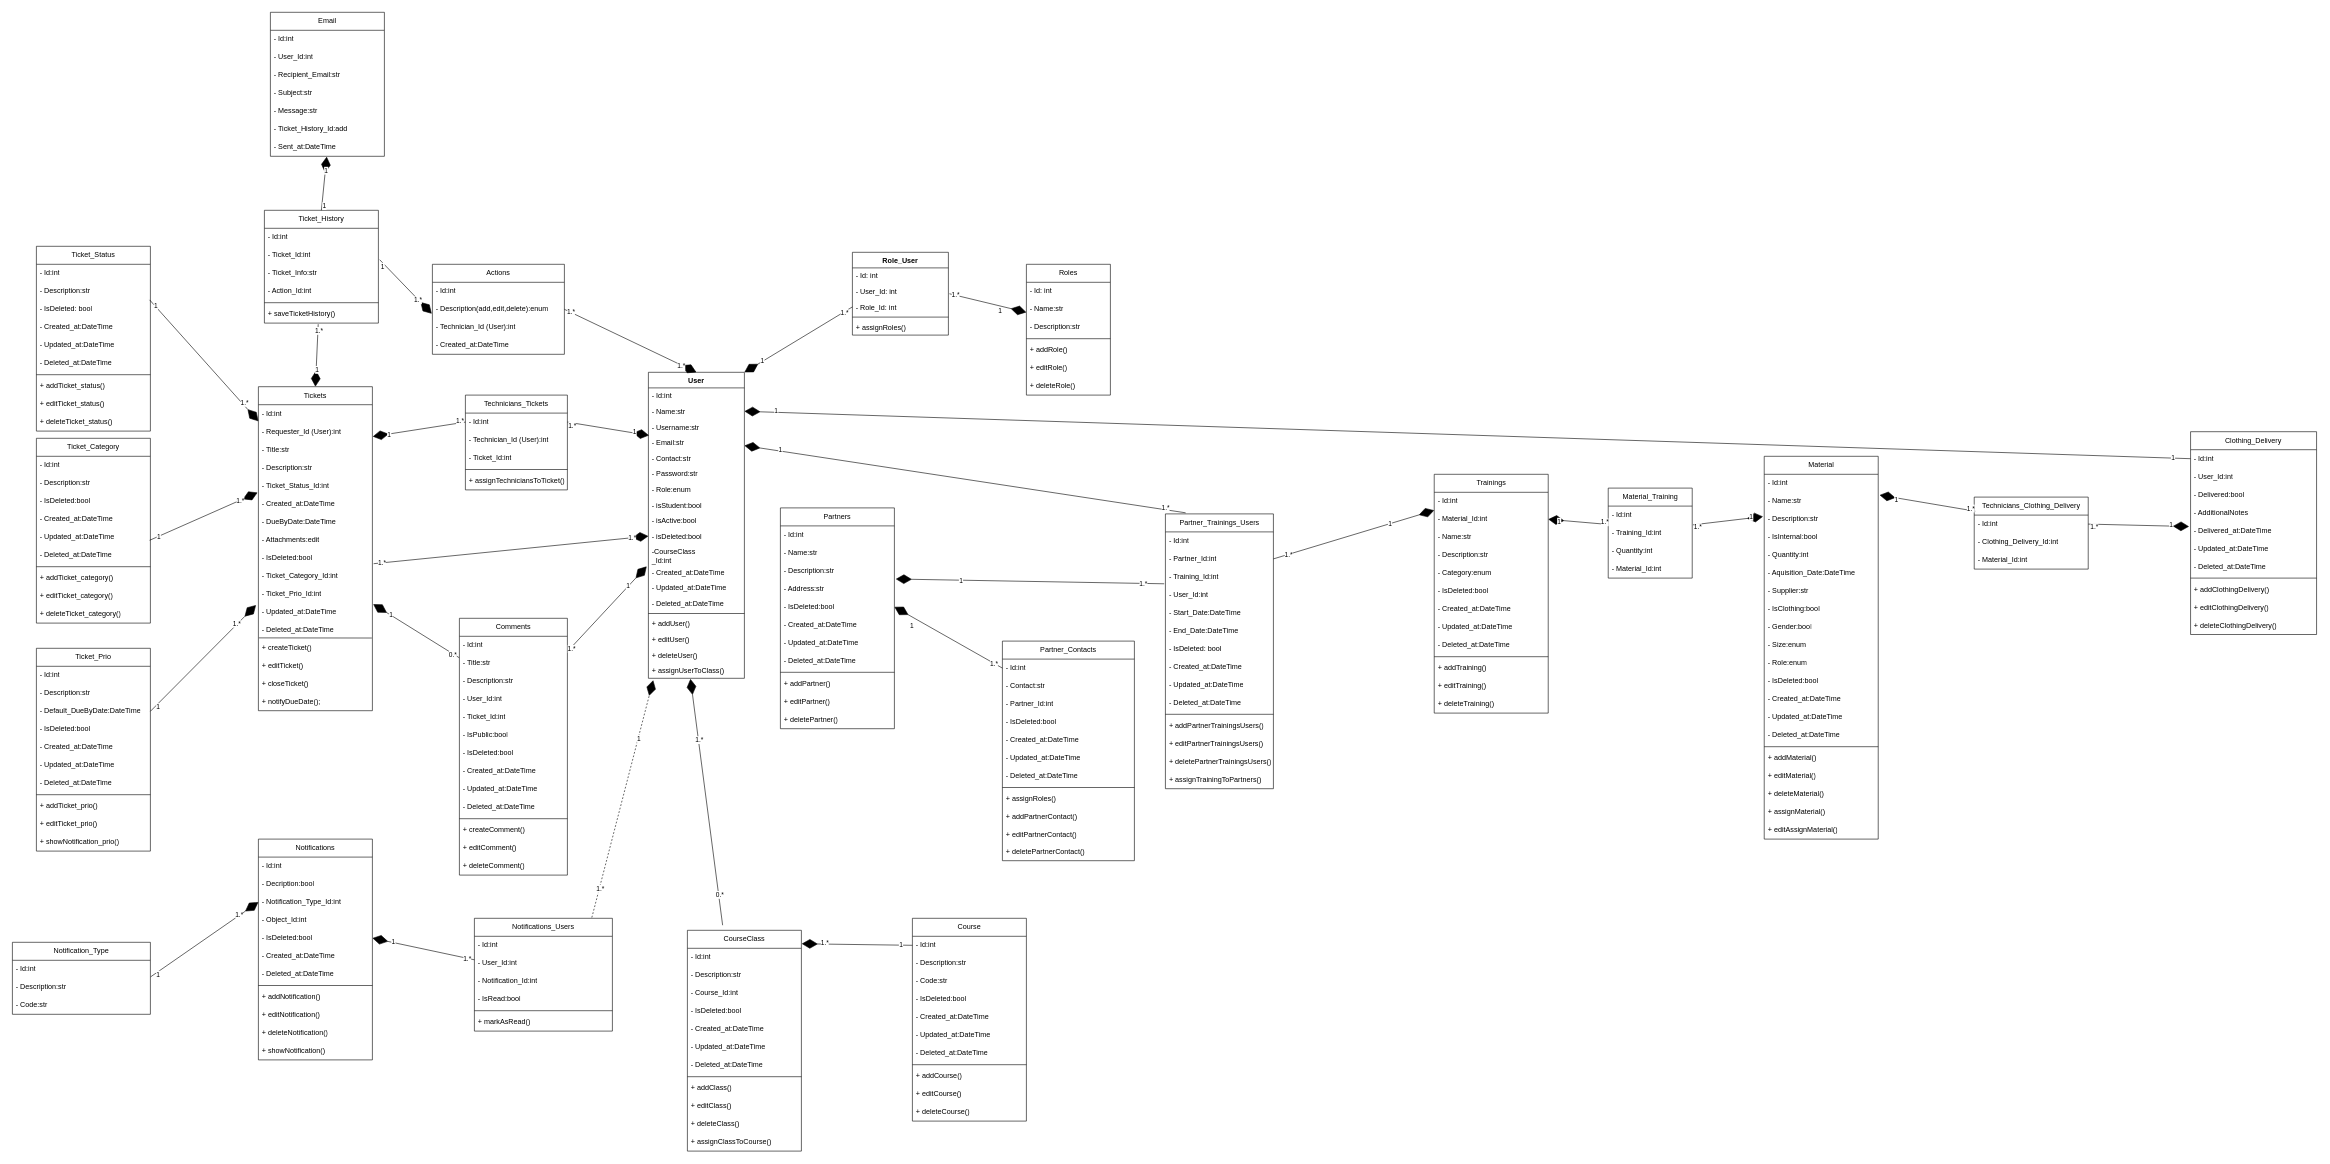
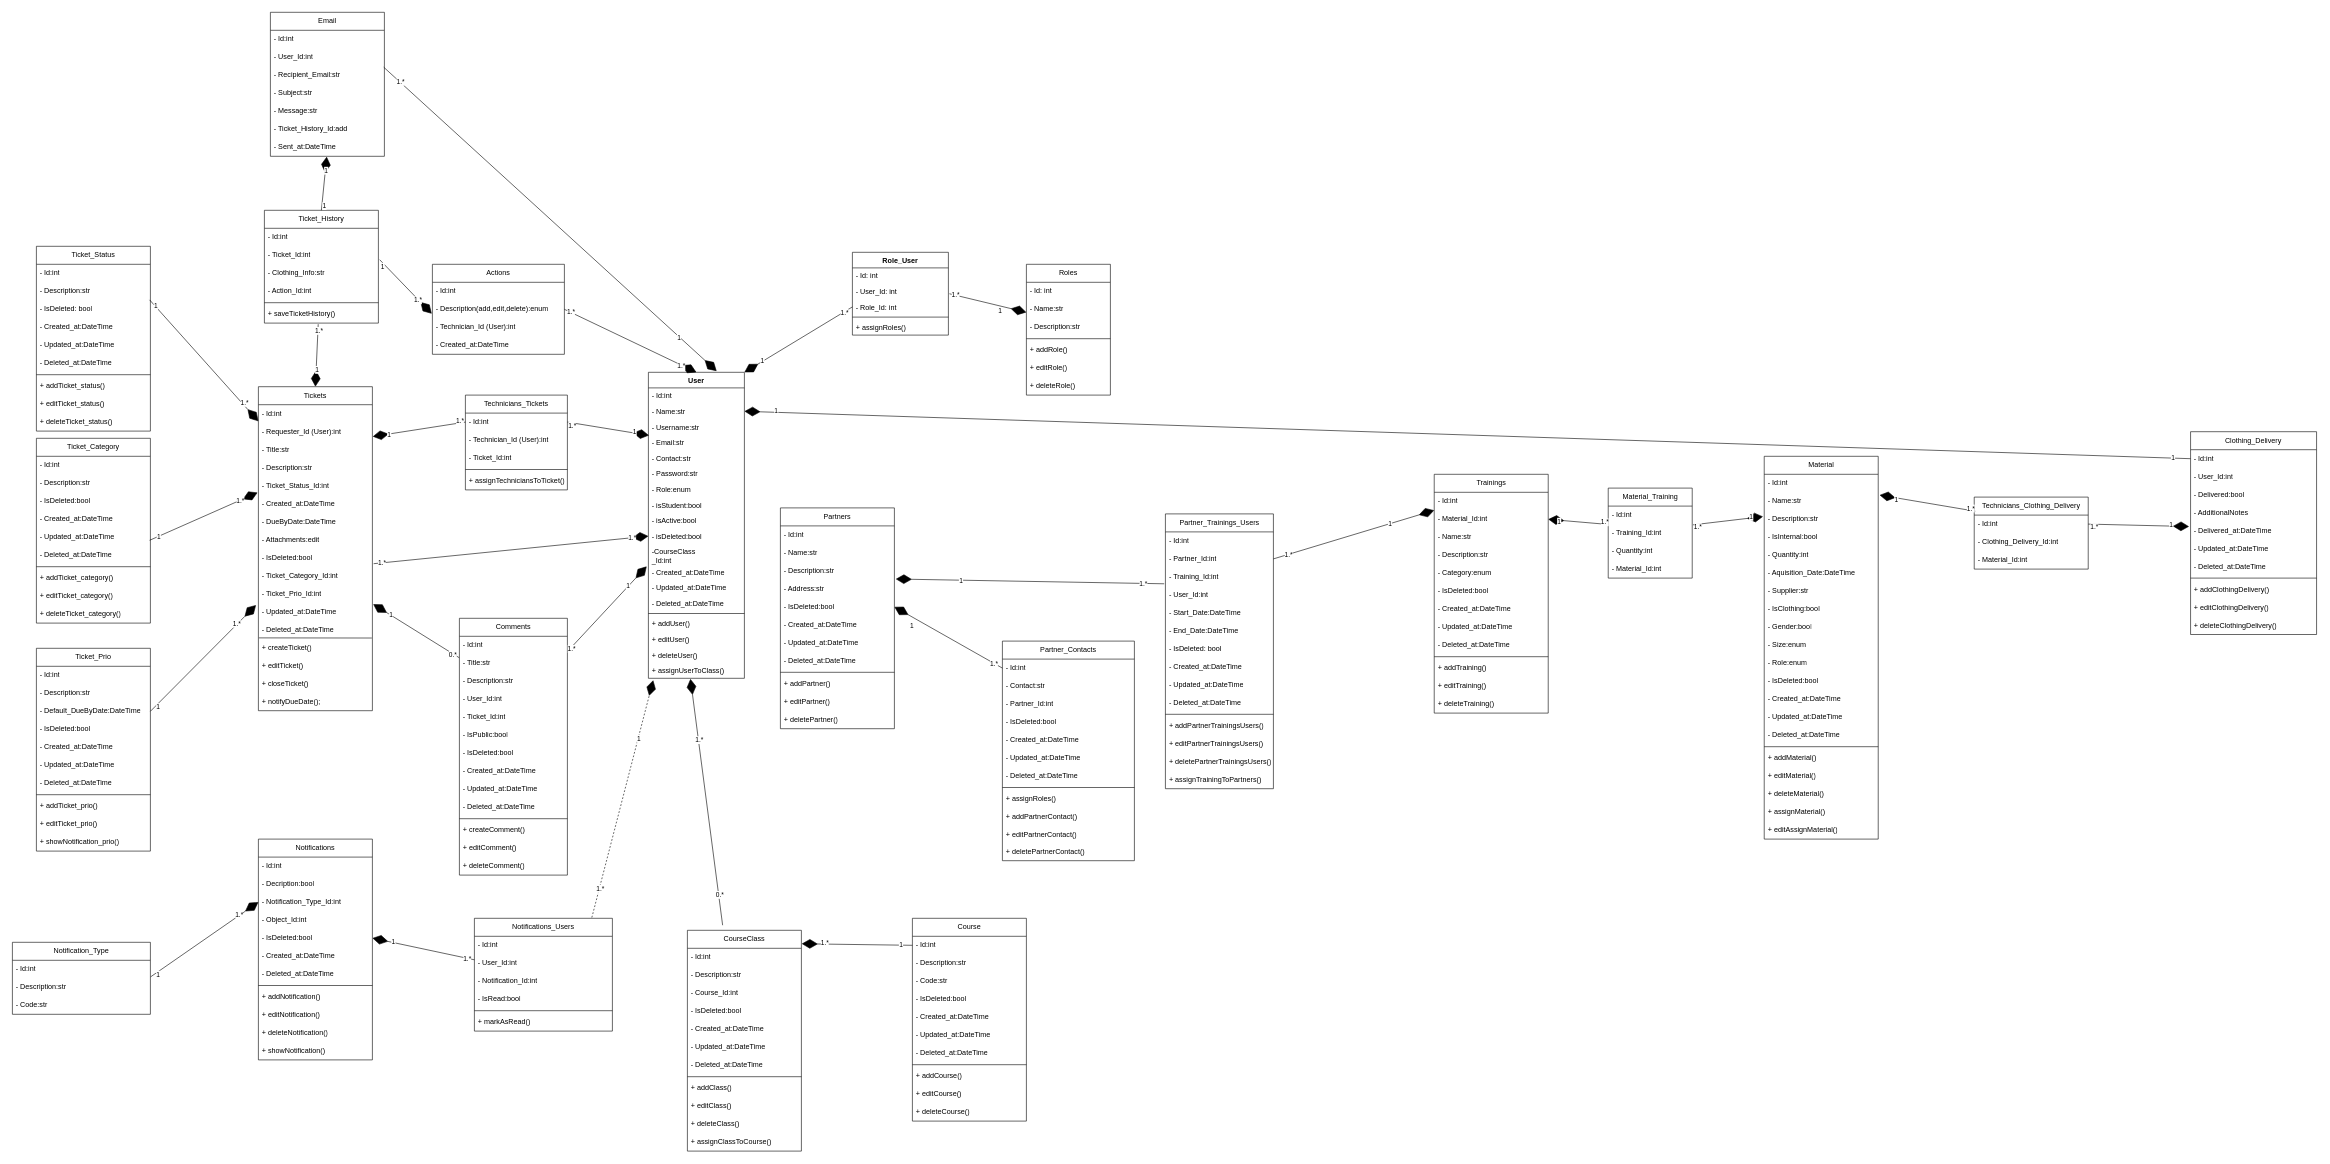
none -> (557, 225)
(299, 273) -> (302, 273)
(973, 480) -> none
